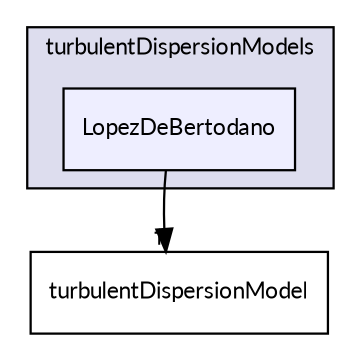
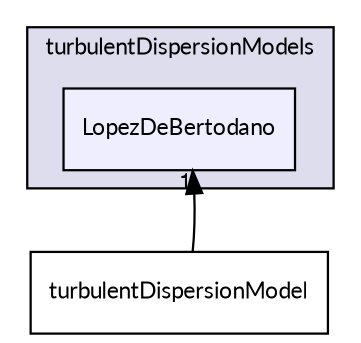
(164, 203) -> (194, 223)
